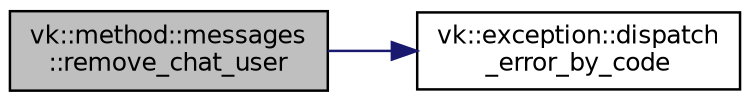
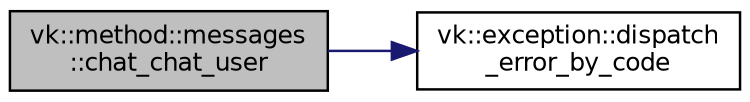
(169, 51) -> (169, 51)
